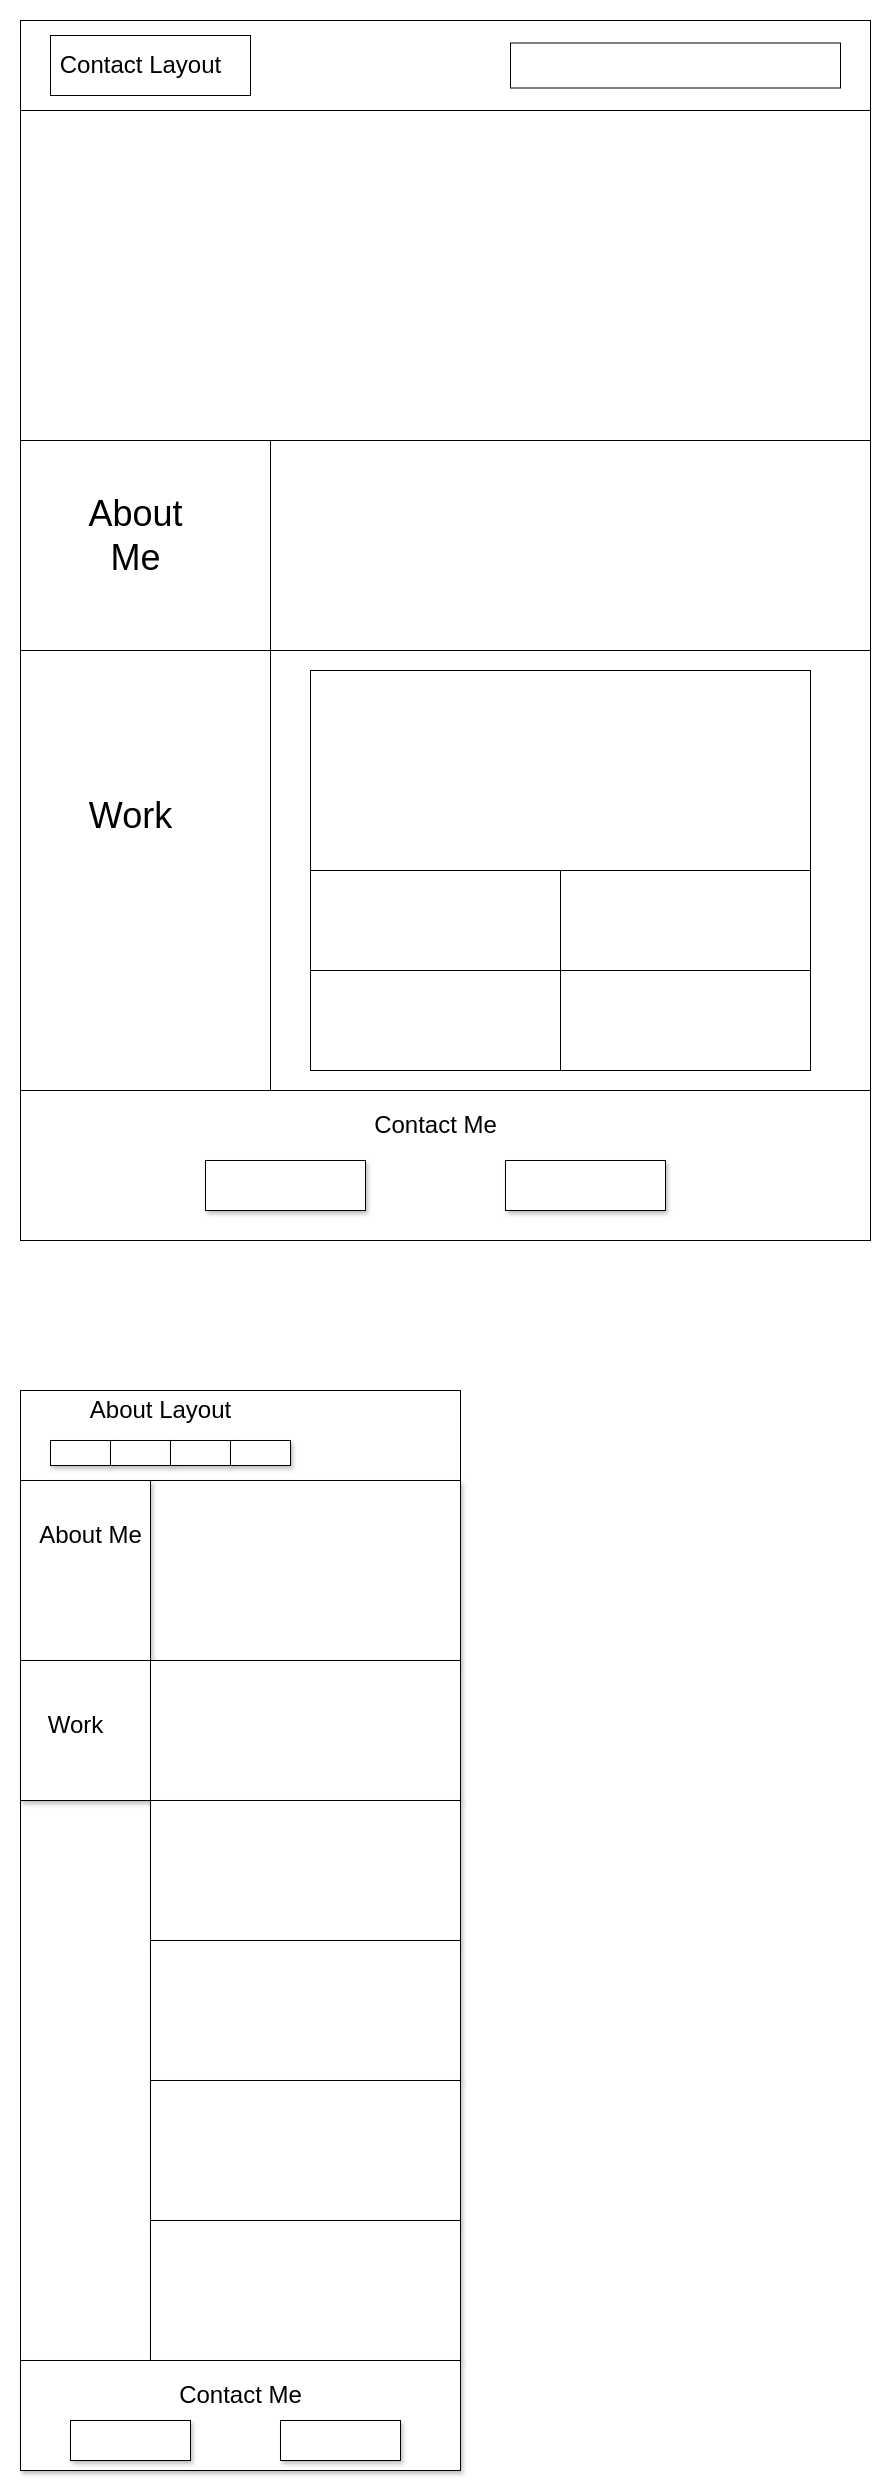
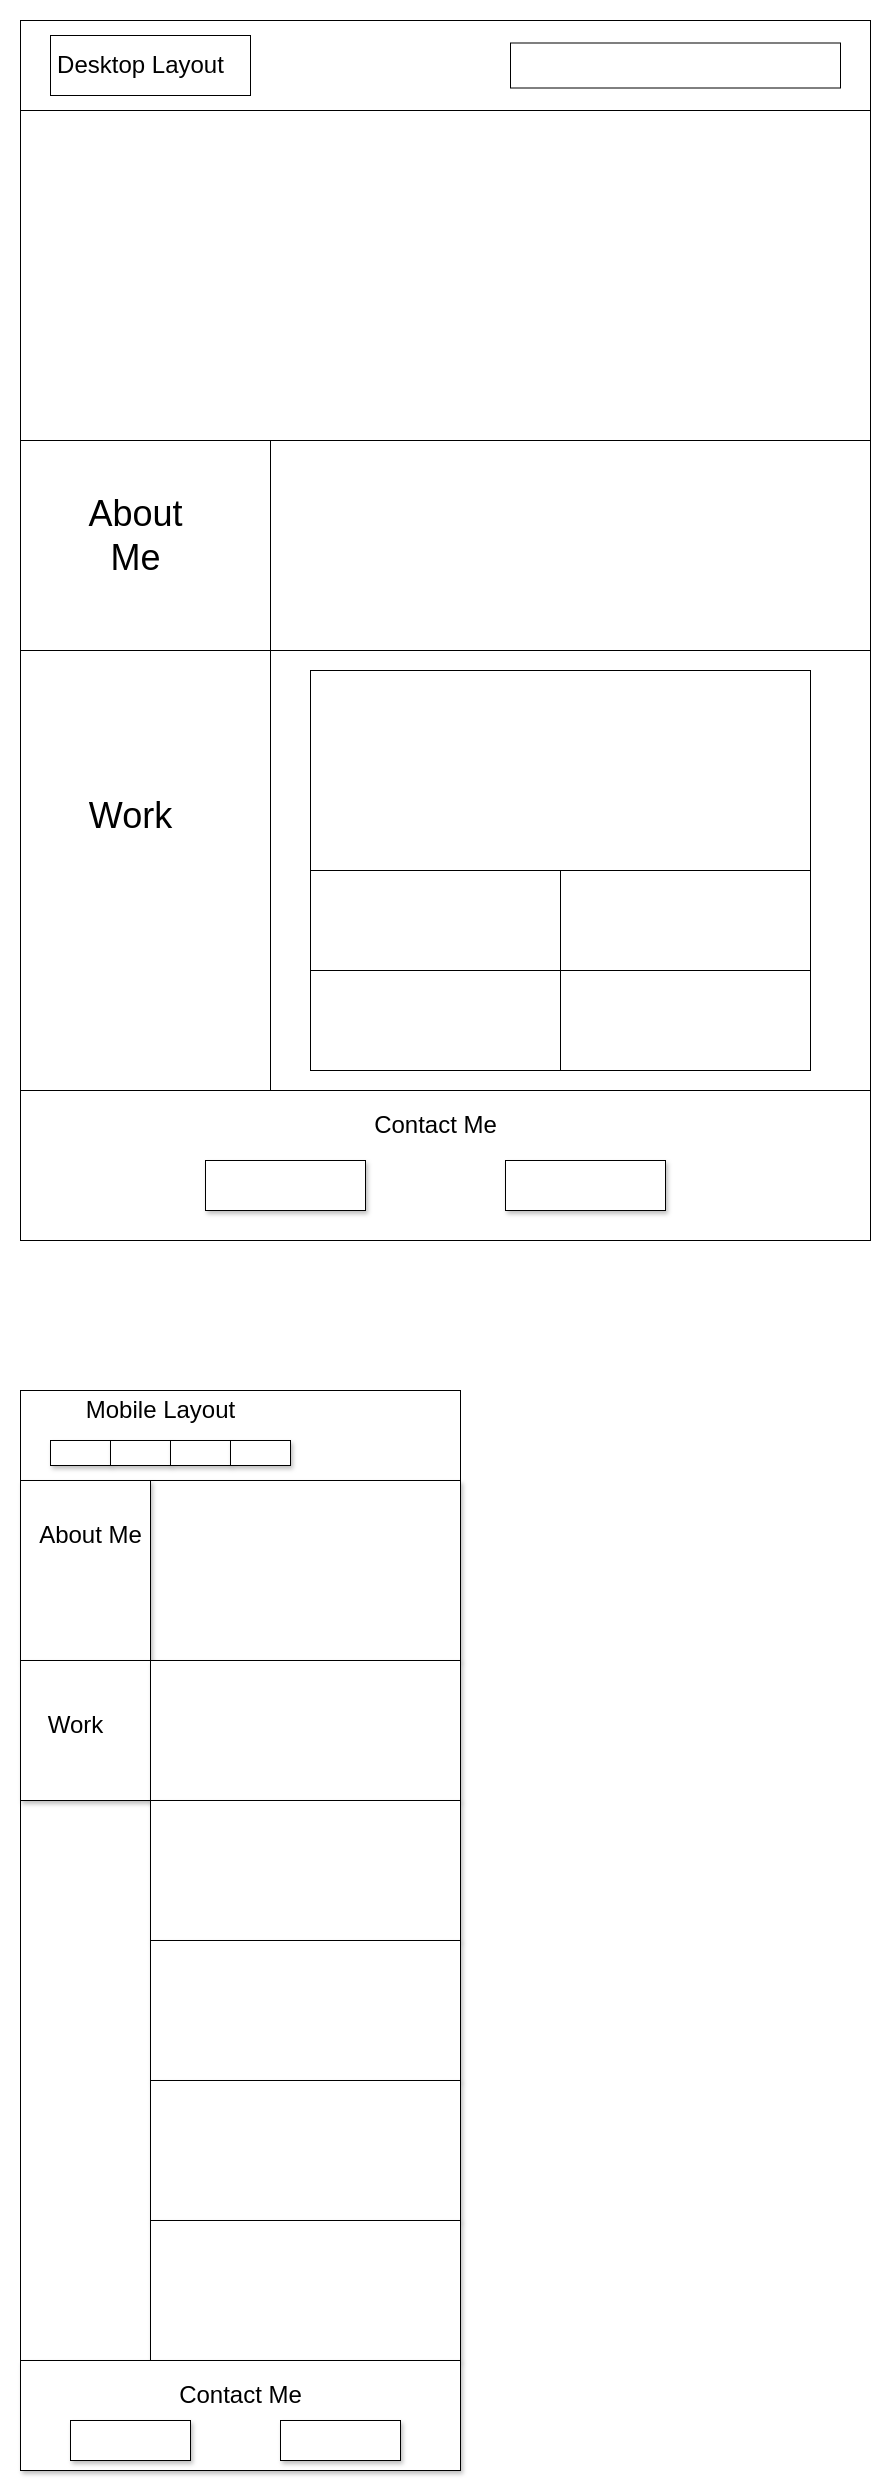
(141, 66) -> (141, 66)
(161, 1411) -> (161, 1411)
